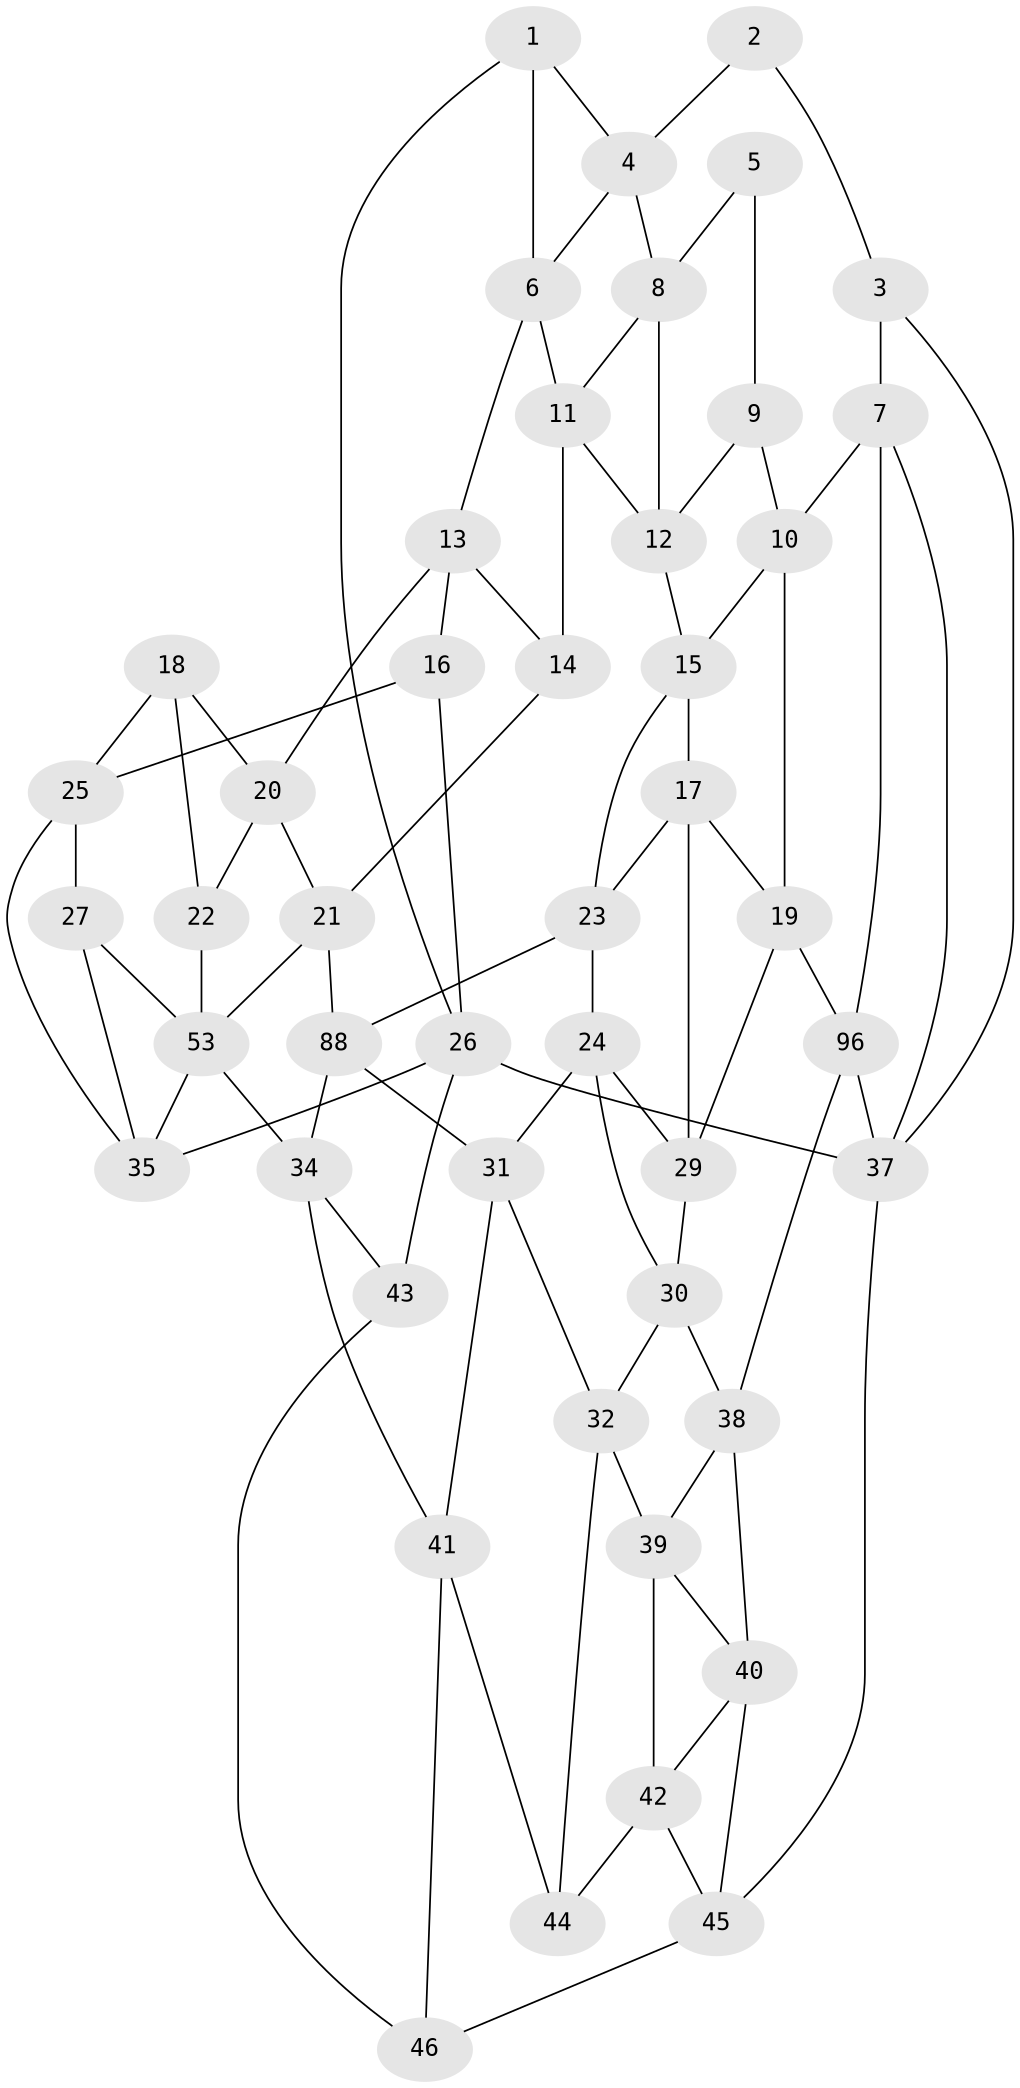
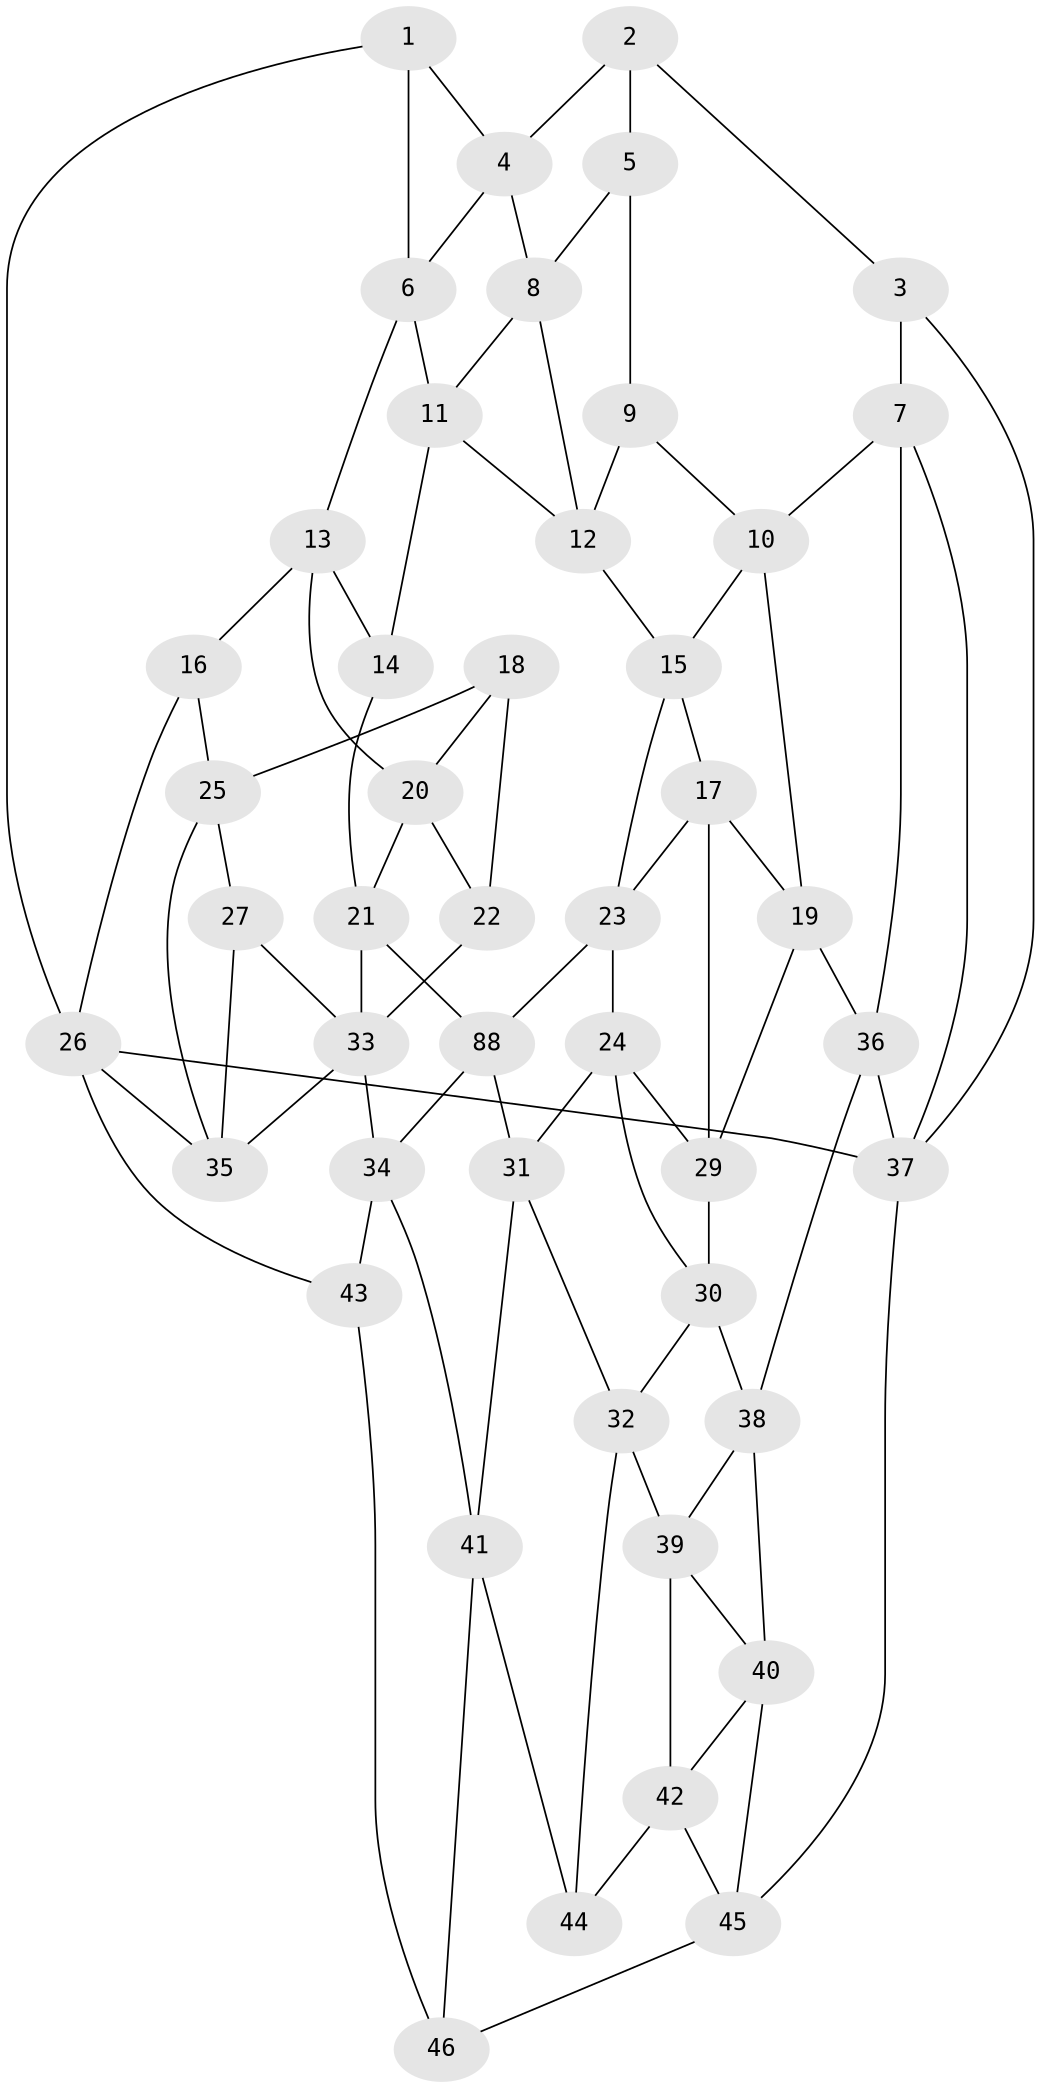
none -> (630, 101)
(201, 1044) -> (361, 1044)
(851, 1044) -> (871, 1044)
